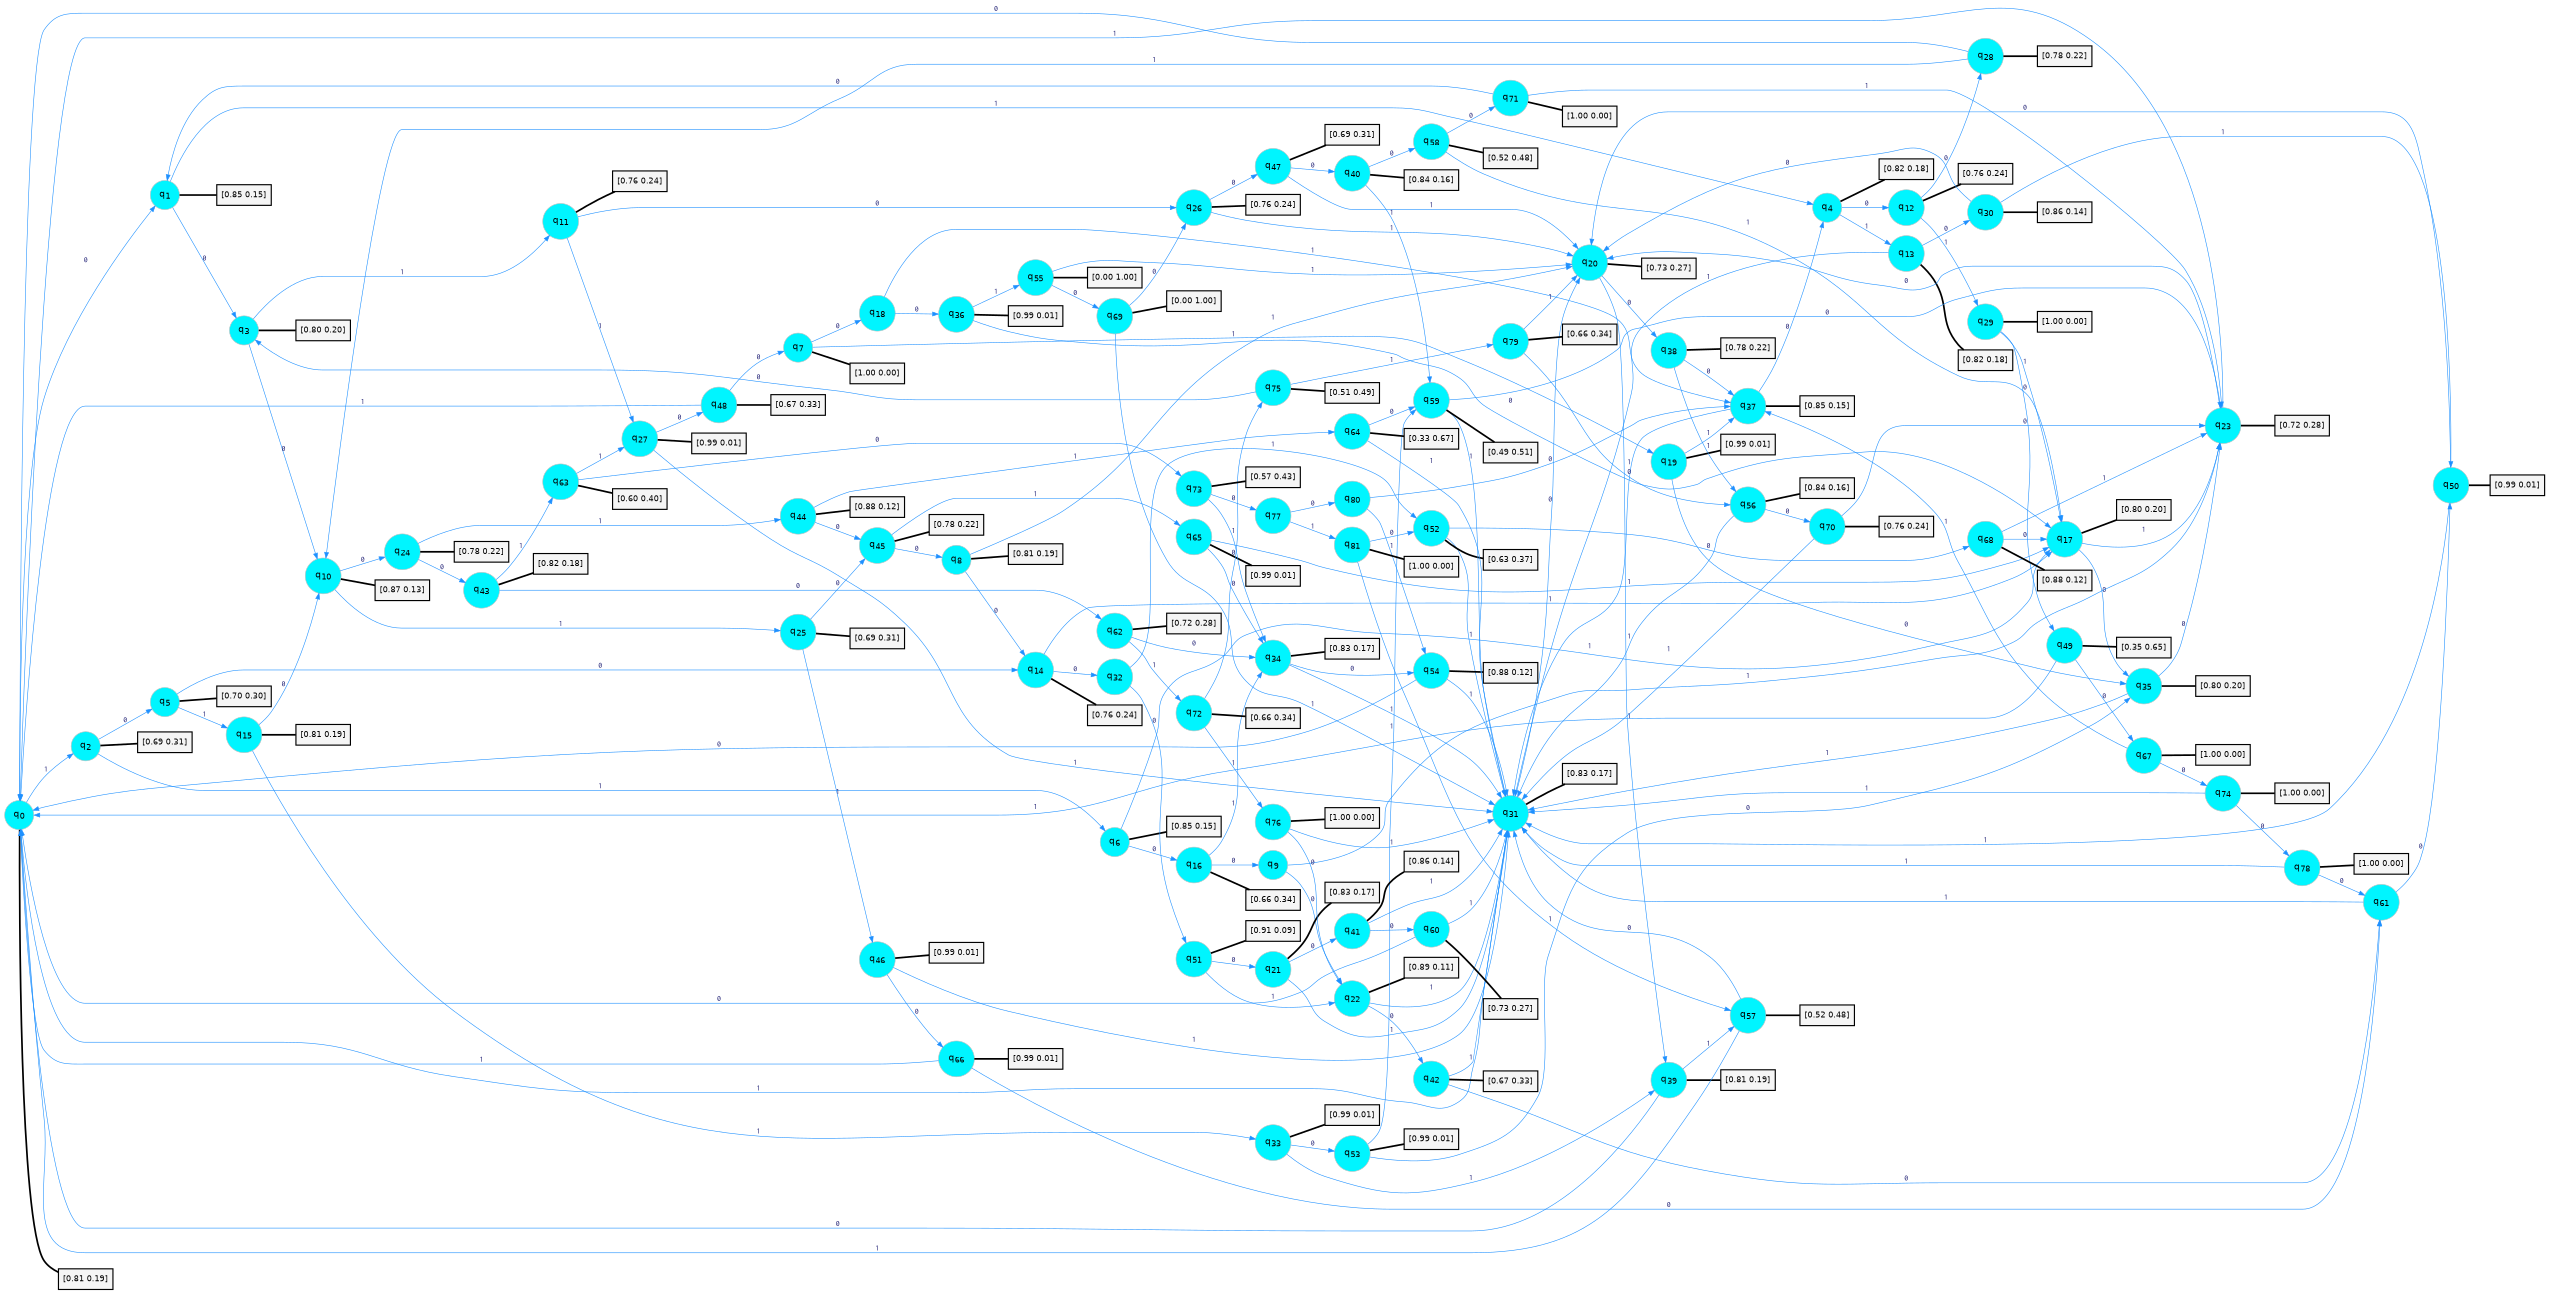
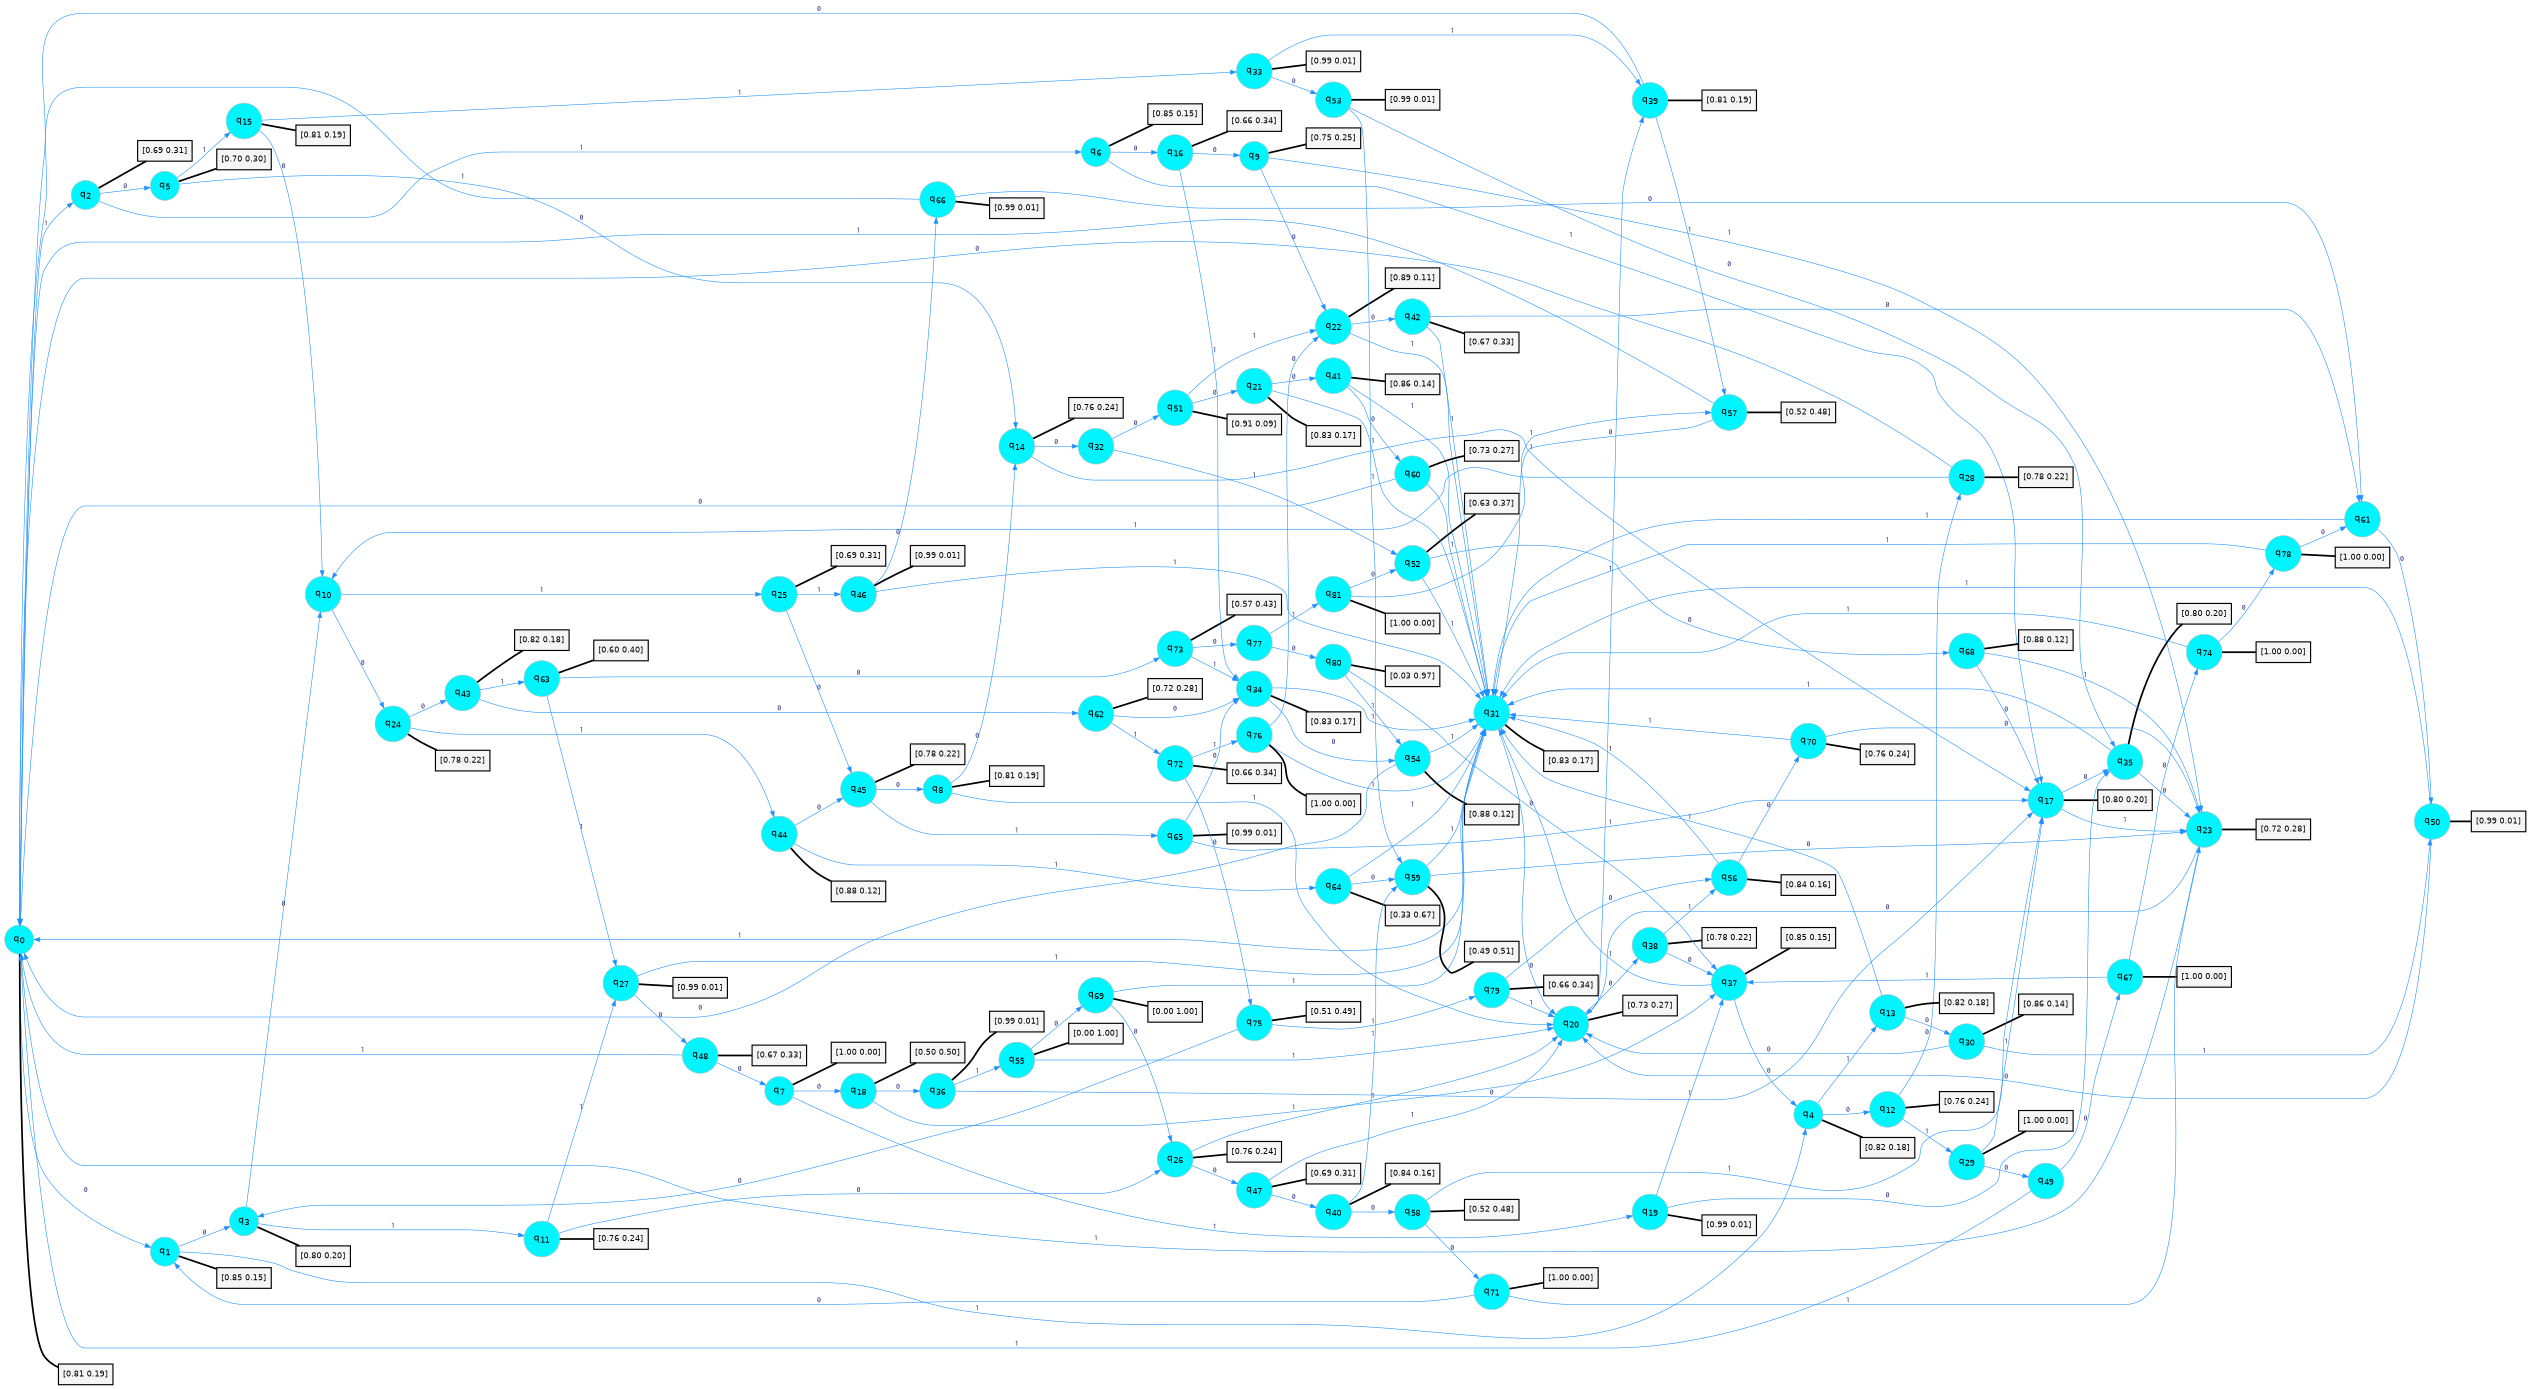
none -> (1333, 138)
(402, 590) -> none
(2144, 648) -> none
none -> (1413, 676)
none -> (938, 1053)
